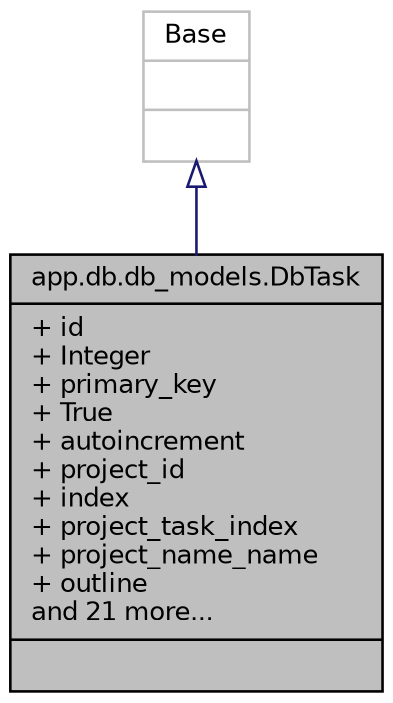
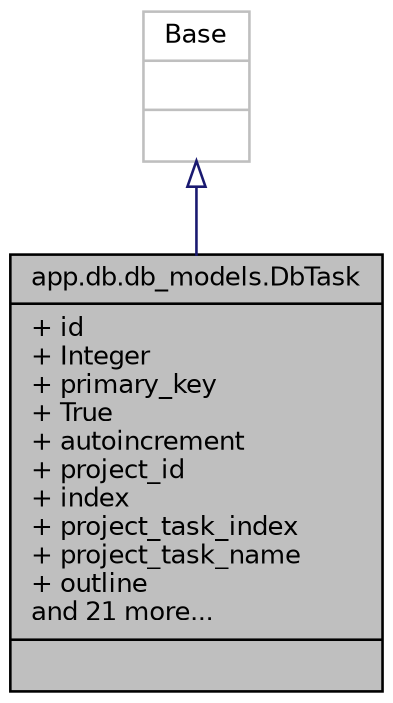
(176, 556) -> (167, 556)
